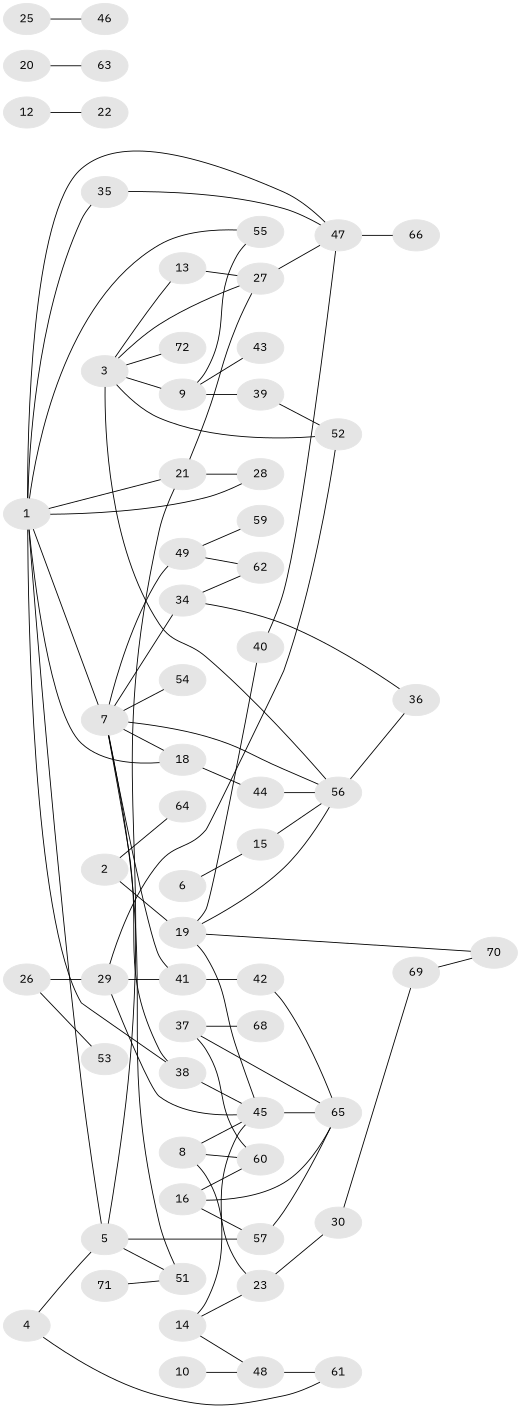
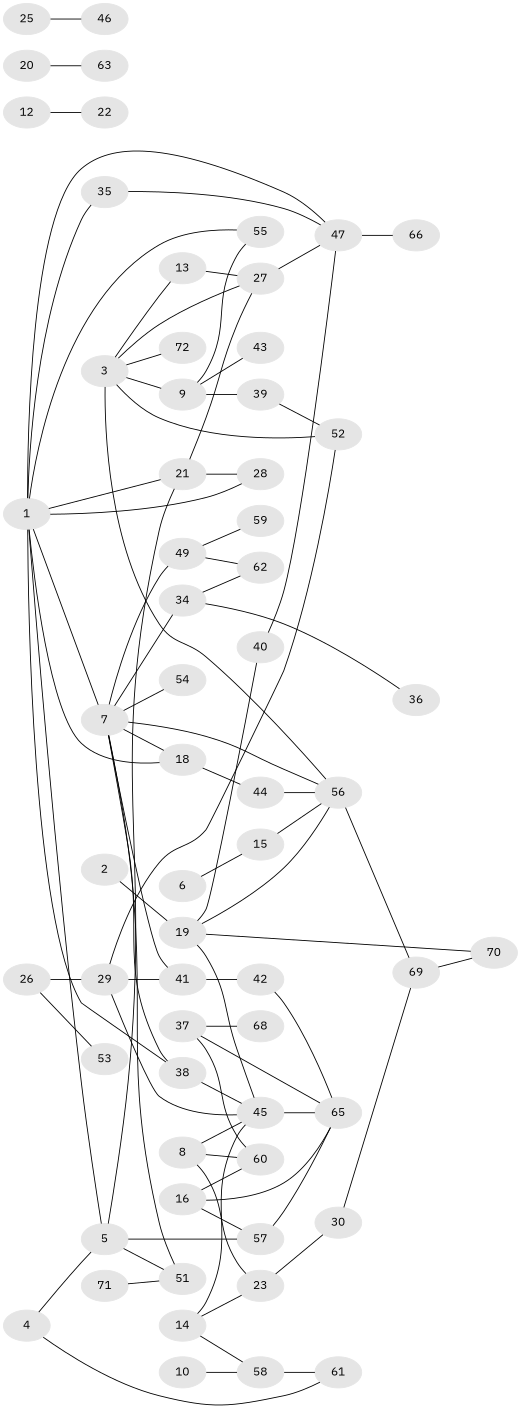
(377, 746) -> (377, 883)
(183, 806) -> none
(260, 1372) -> (260, 1372)
